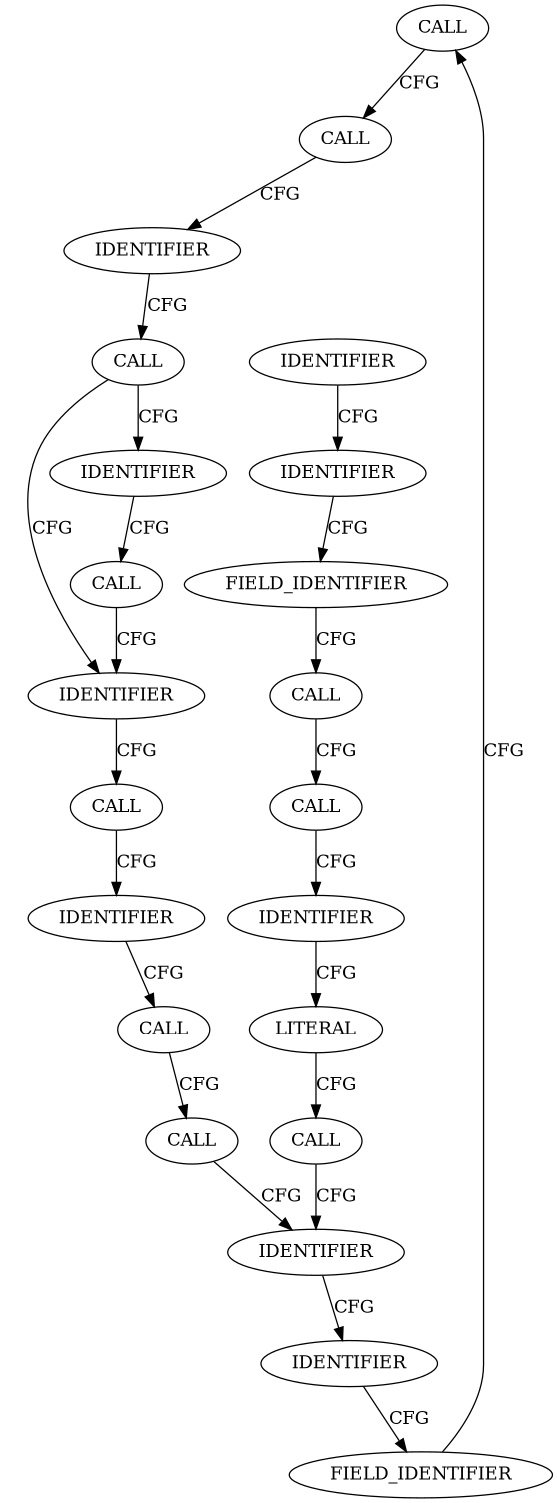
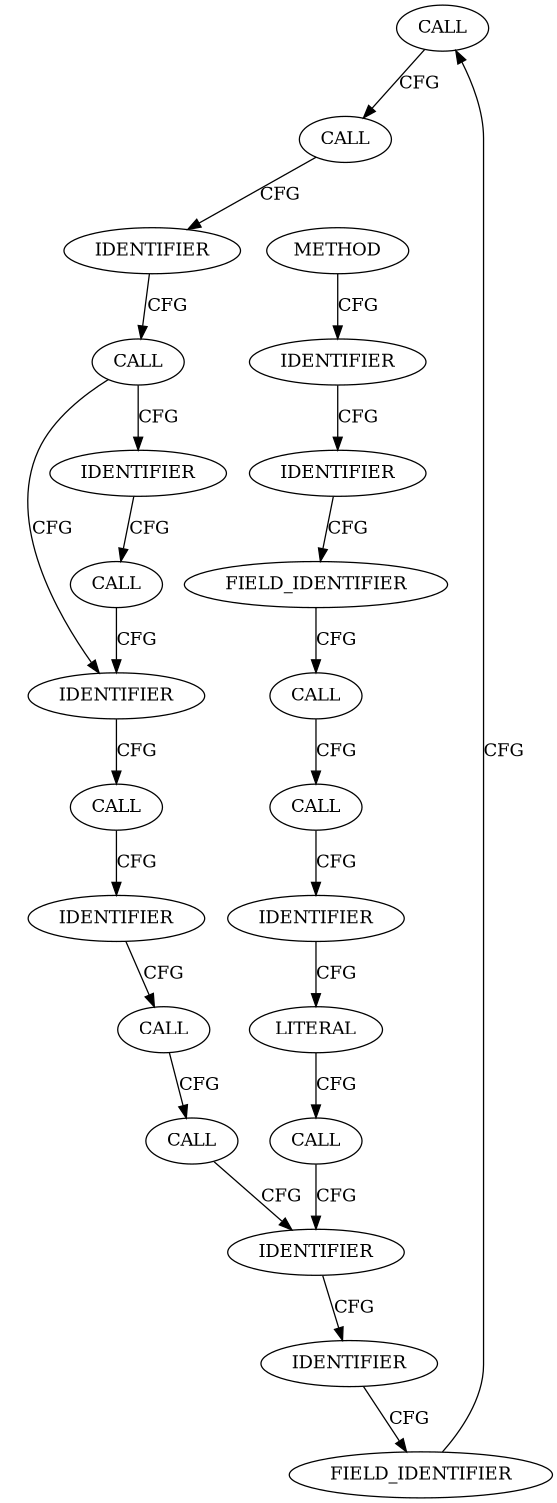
none -> (338, 251)
